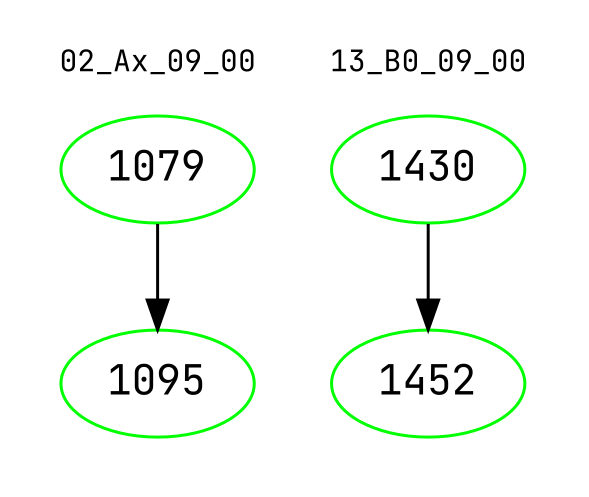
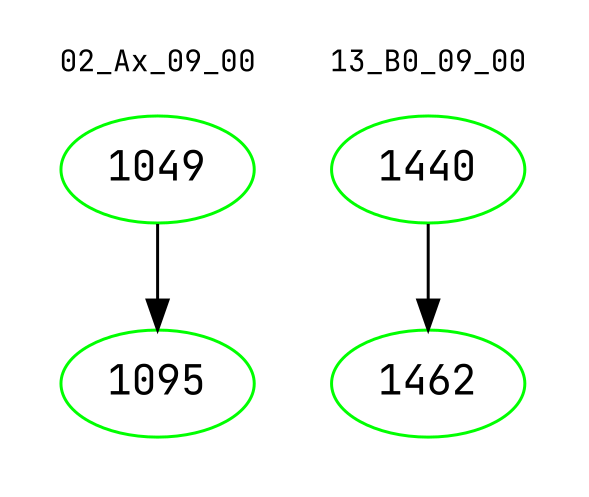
(158, 169) -> (158, 169)
(428, 169) -> (428, 169)
(428, 384) -> (428, 384)
